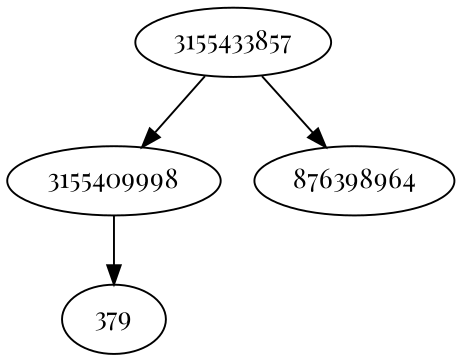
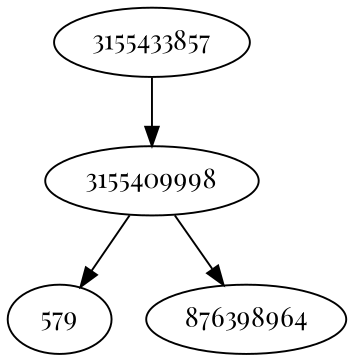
(287, 105) -> (193, 242)
(114, 319) -> (60, 319)
